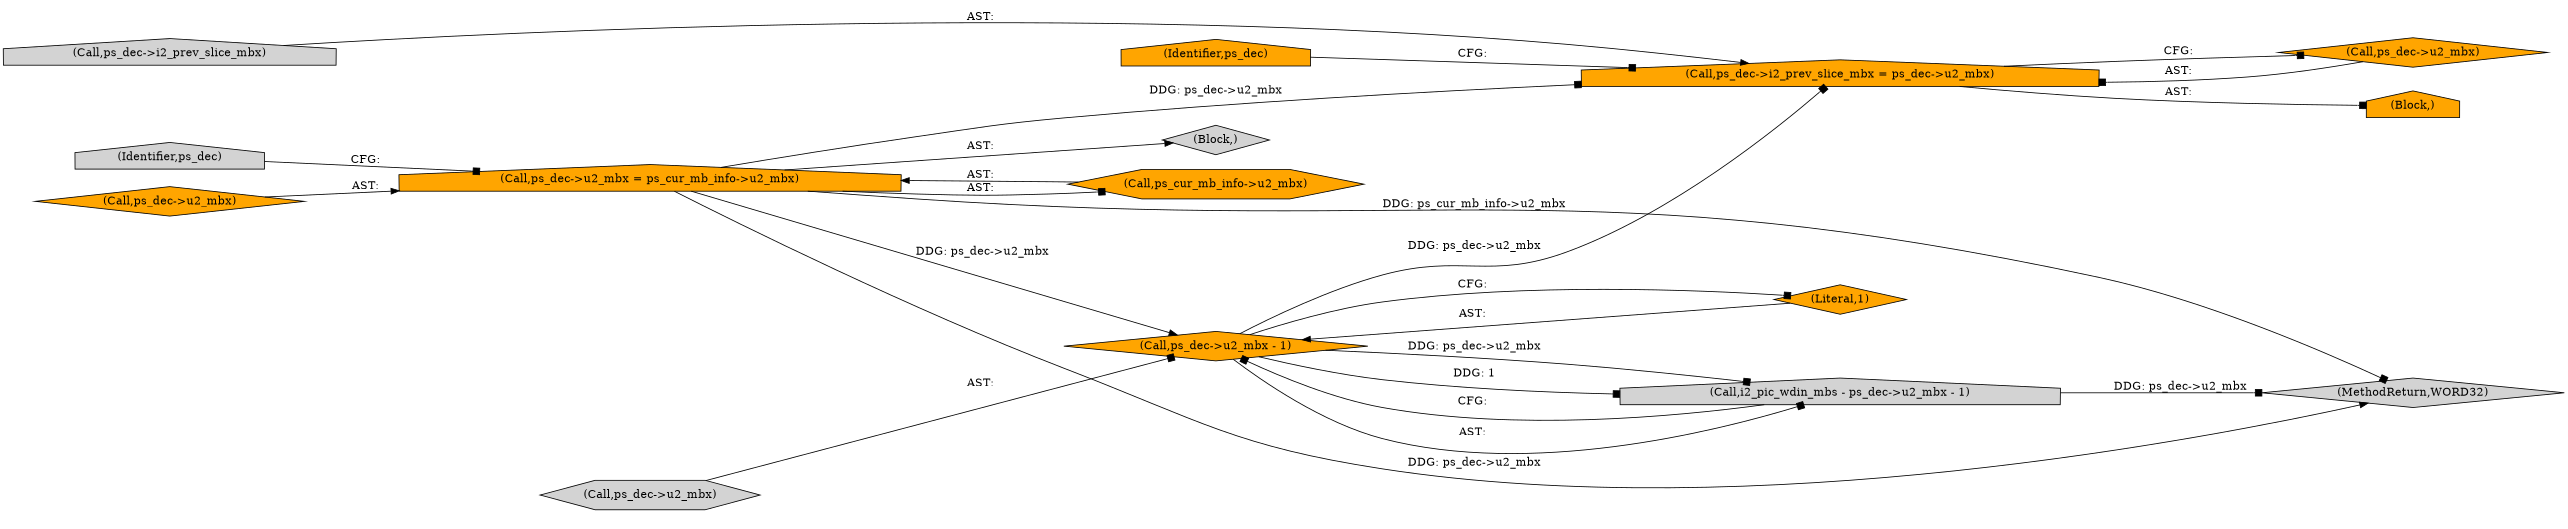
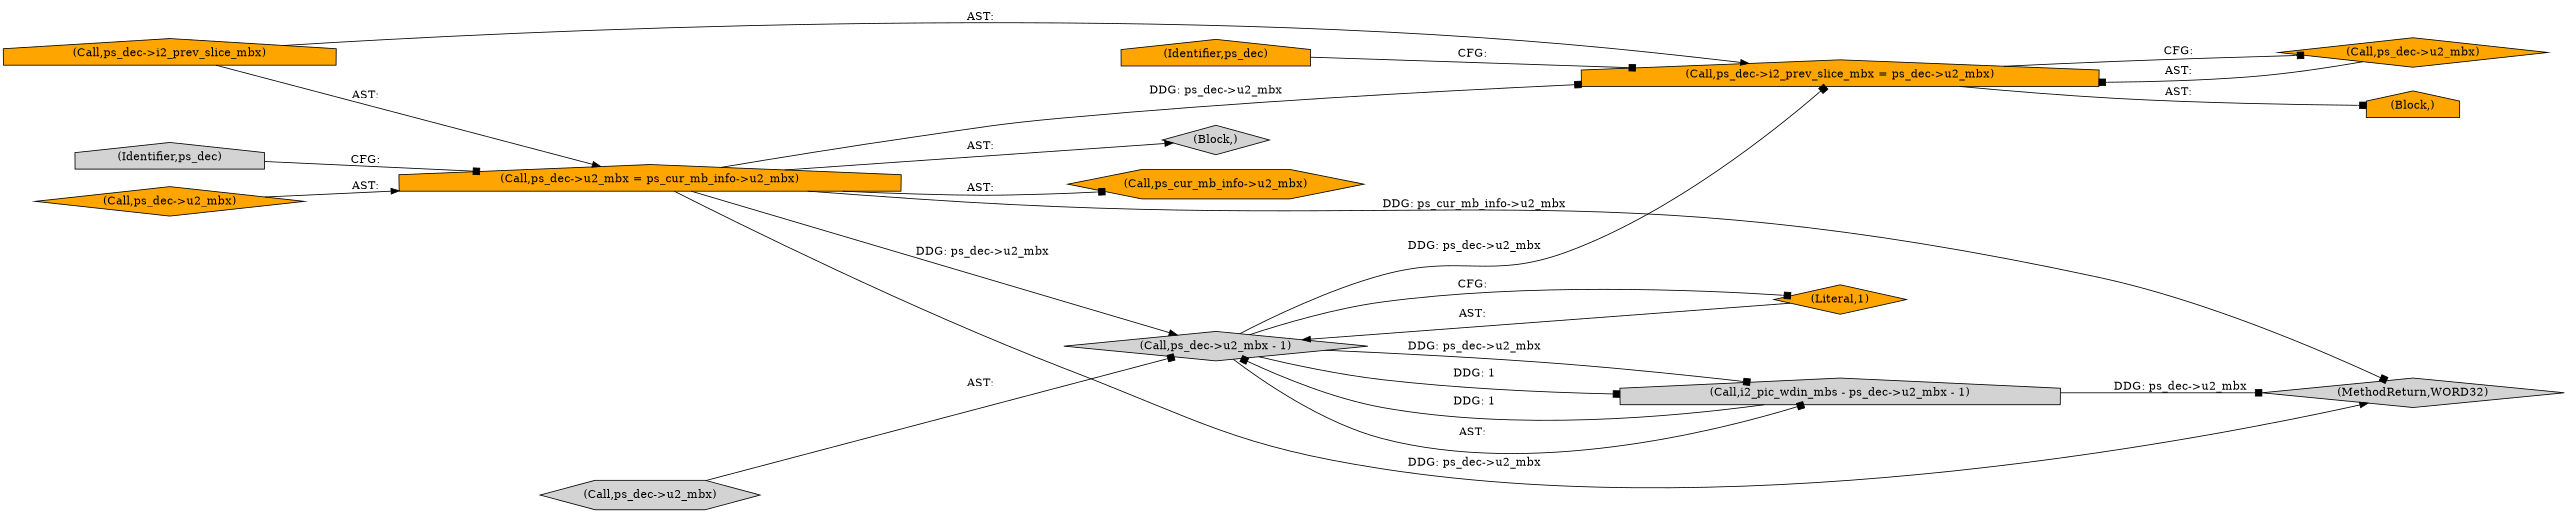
(170, 53) -> (170, 53)
(994, 181) -> (404, 115)
(1216, 346) -> (1216, 346)
(1474, 401) -> (1474, 401)
